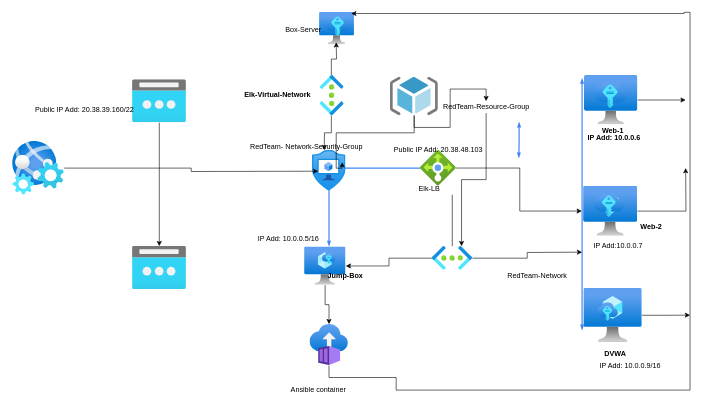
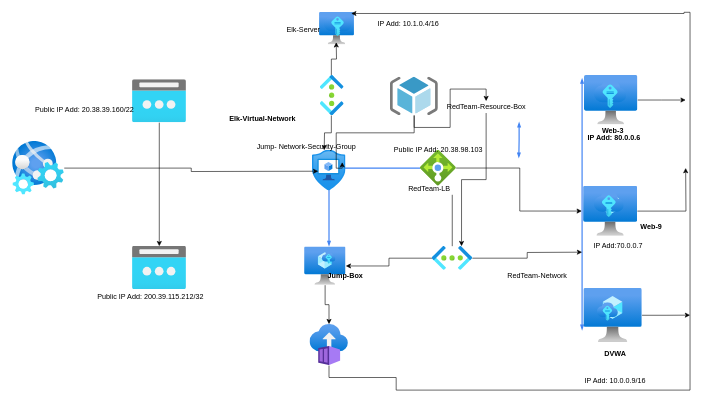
none -> (408, 24)
(304, 30) -> (304, 30)
(278, 95) -> (263, 119)
(487, 107) -> (487, 107)
(613, 131) -> (613, 131)
(614, 138) -> (614, 138)
(307, 147) -> (307, 147)
(439, 150) -> (439, 150)
(430, 189) -> (430, 189)
(652, 227) -> (652, 227)
(288, 239) -> none
(619, 246) -> (619, 246)
none -> (150, 297)
(630, 366) -> (615, 381)
(318, 390) -> none
